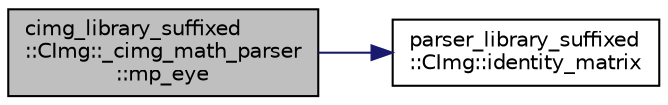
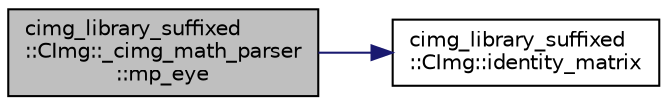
(526, 53) -> (526, 53)
